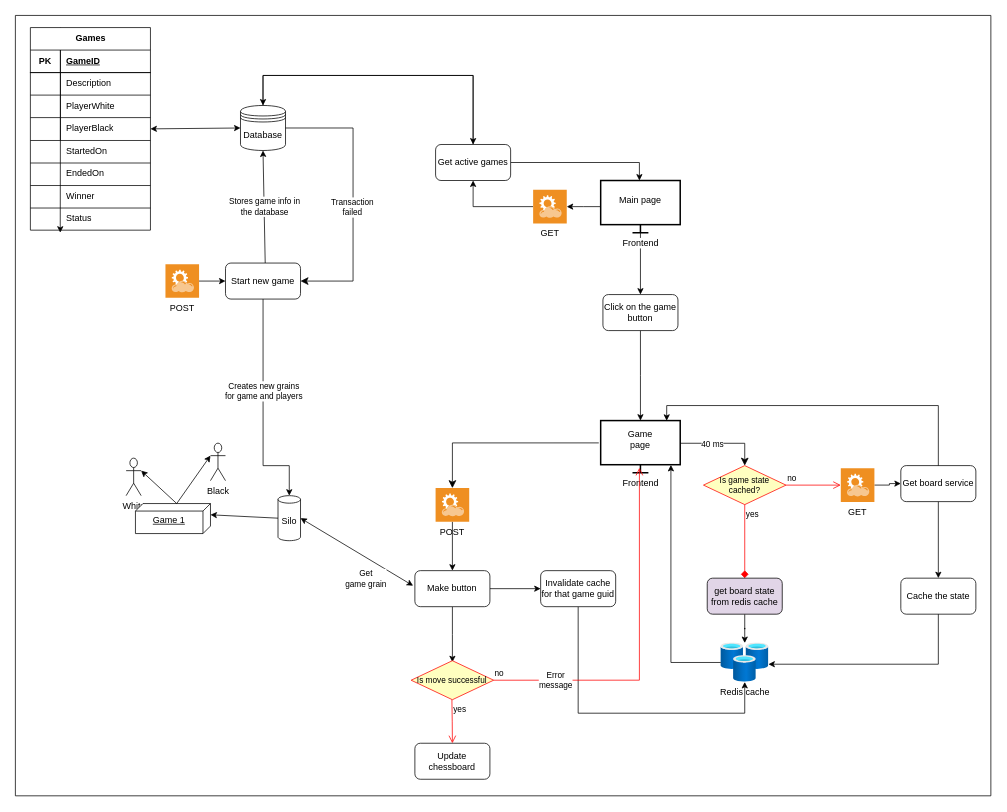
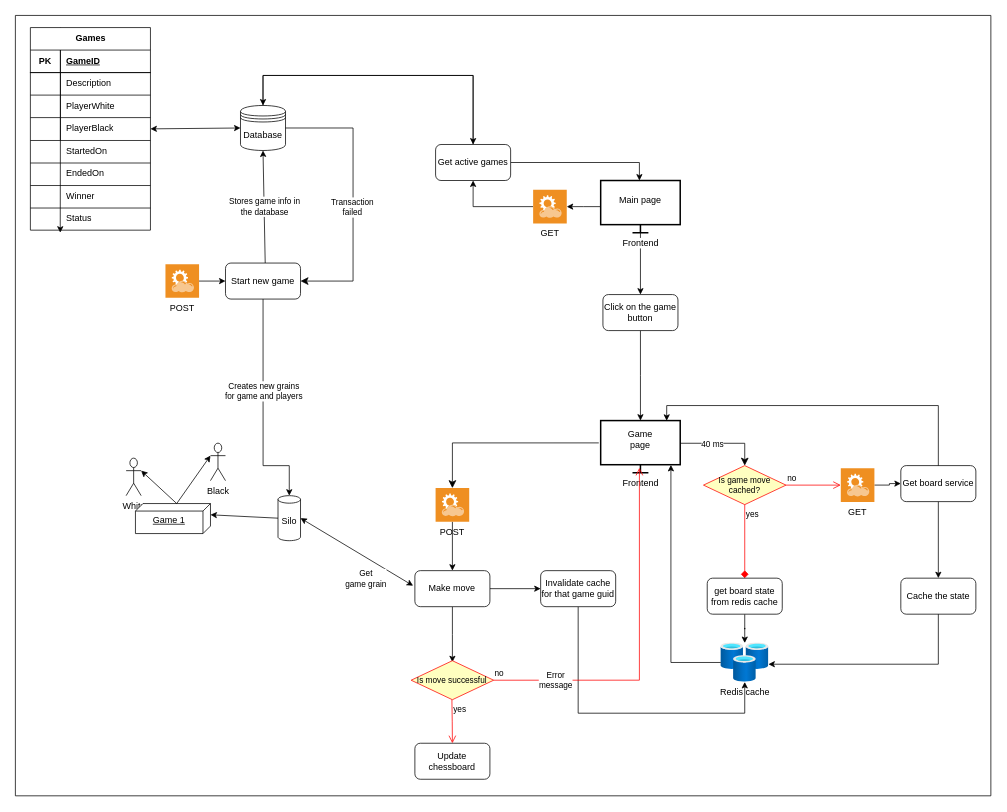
(744, 485) -> (744, 485)
(452, 588) -> (452, 588)
(744, 596) -> (744, 596)
